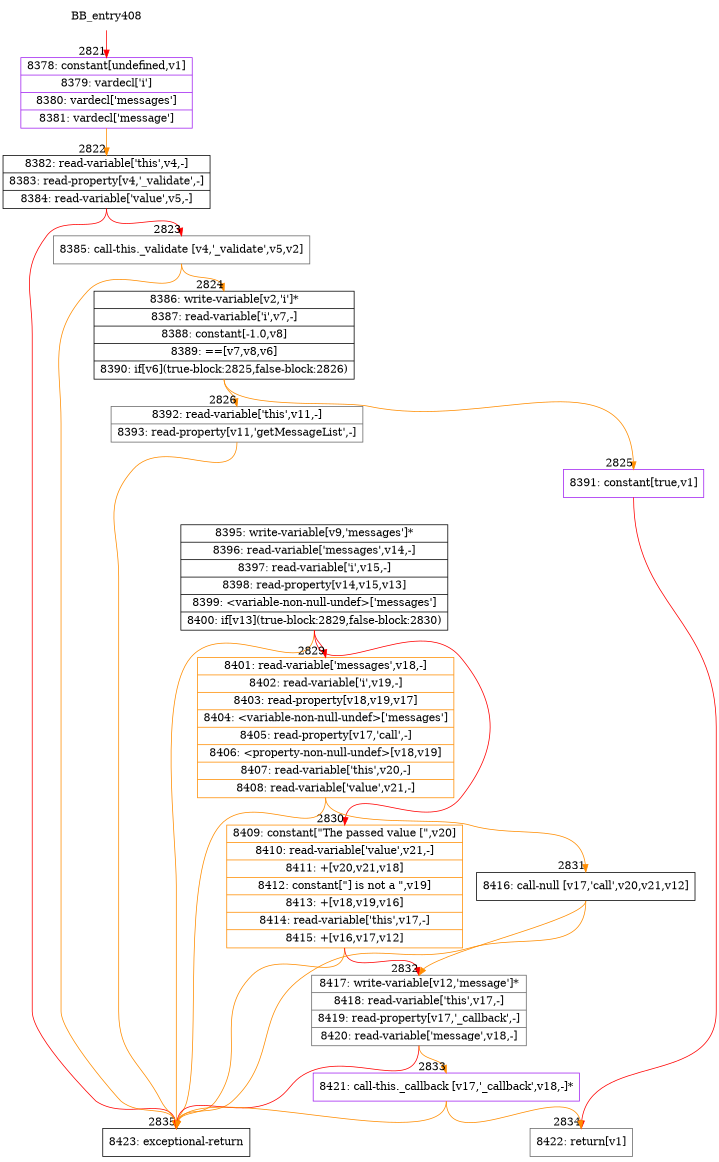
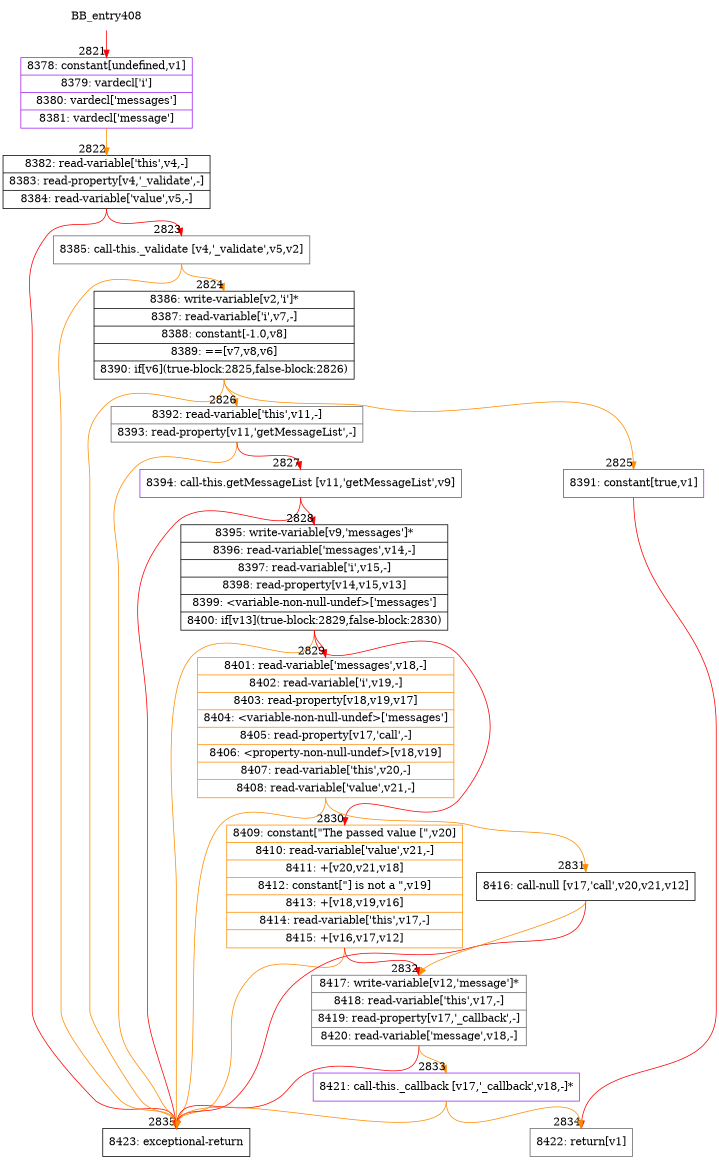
none -> (301, 483)
none -> (90, 710)
(364, 954) -> (364, 954)
